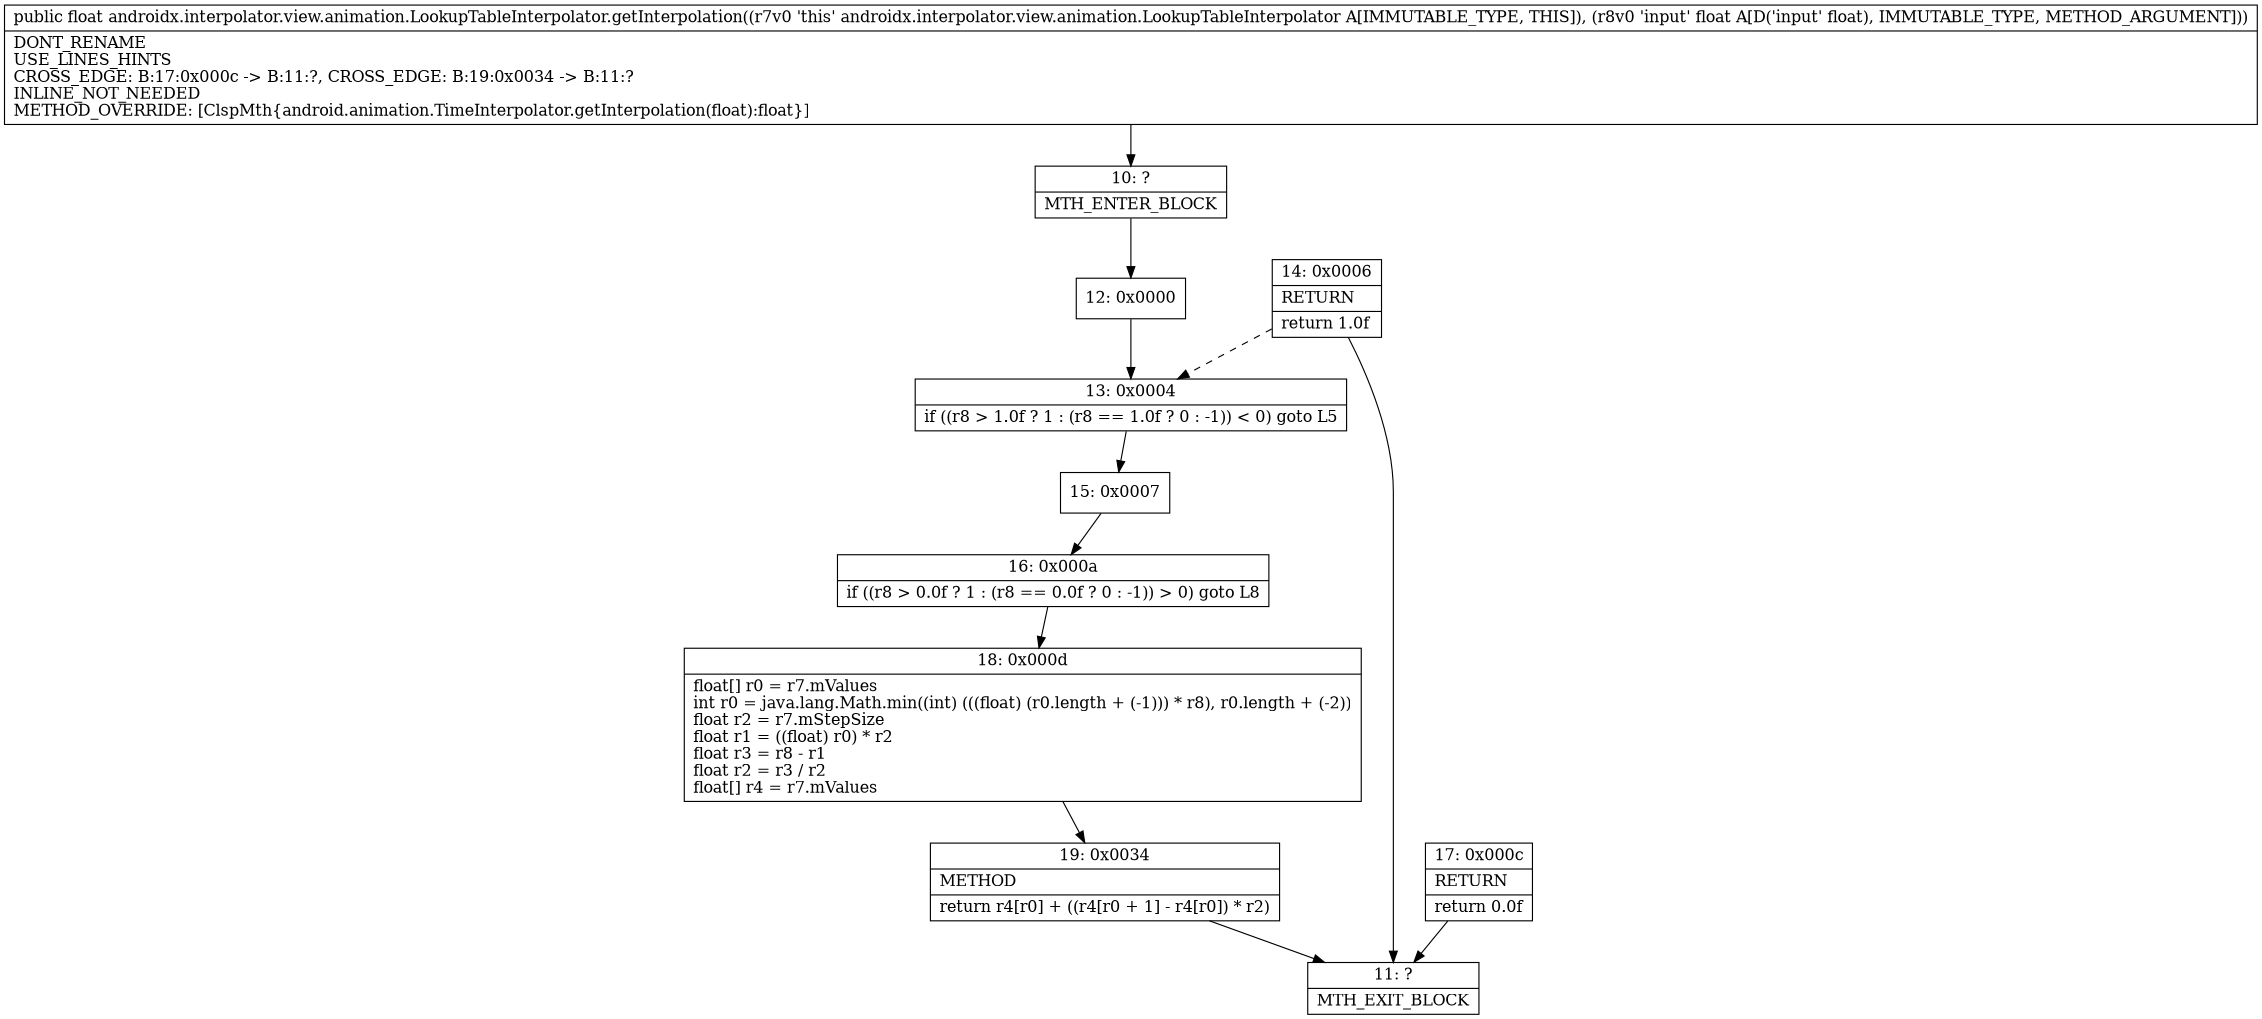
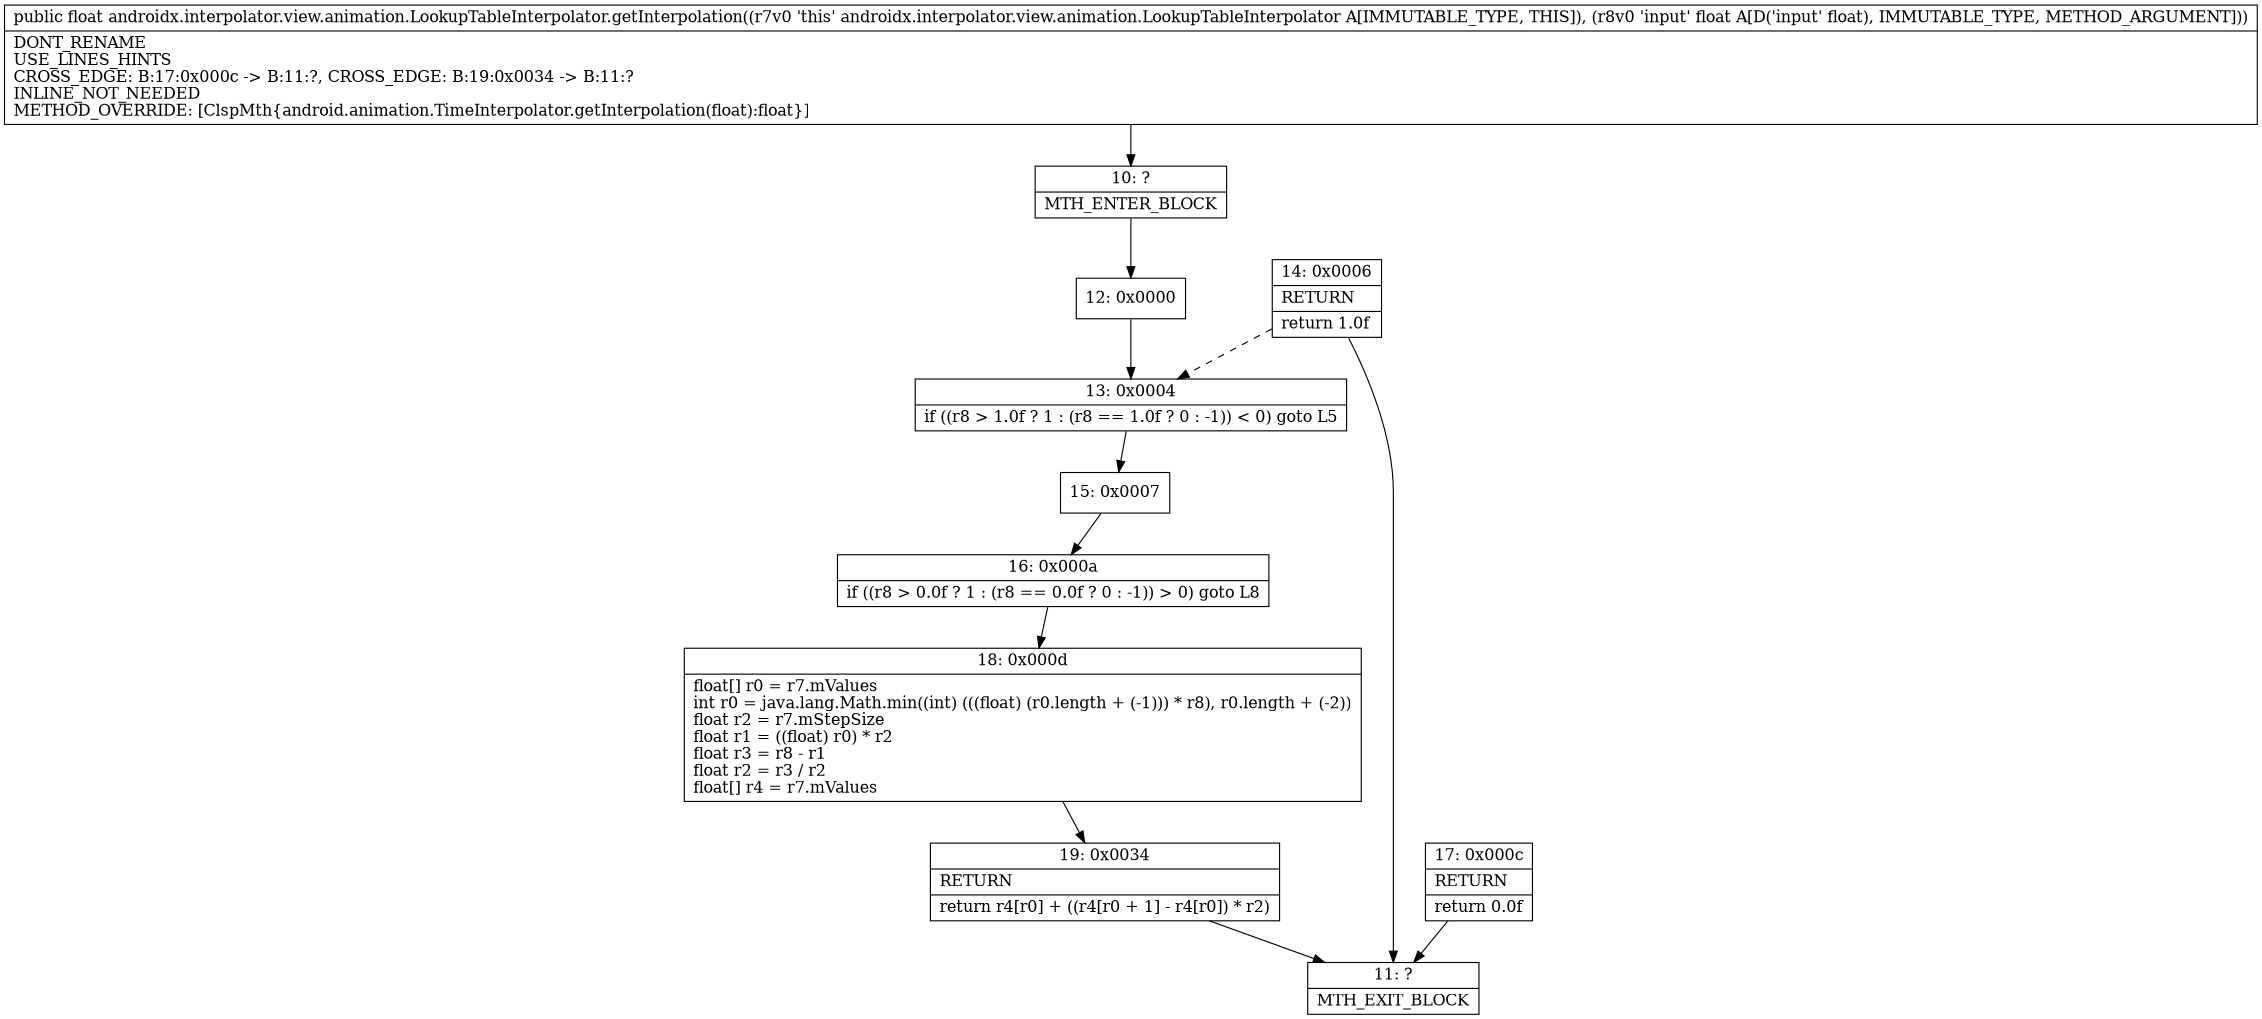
(978, 881) -> (976, 881)
